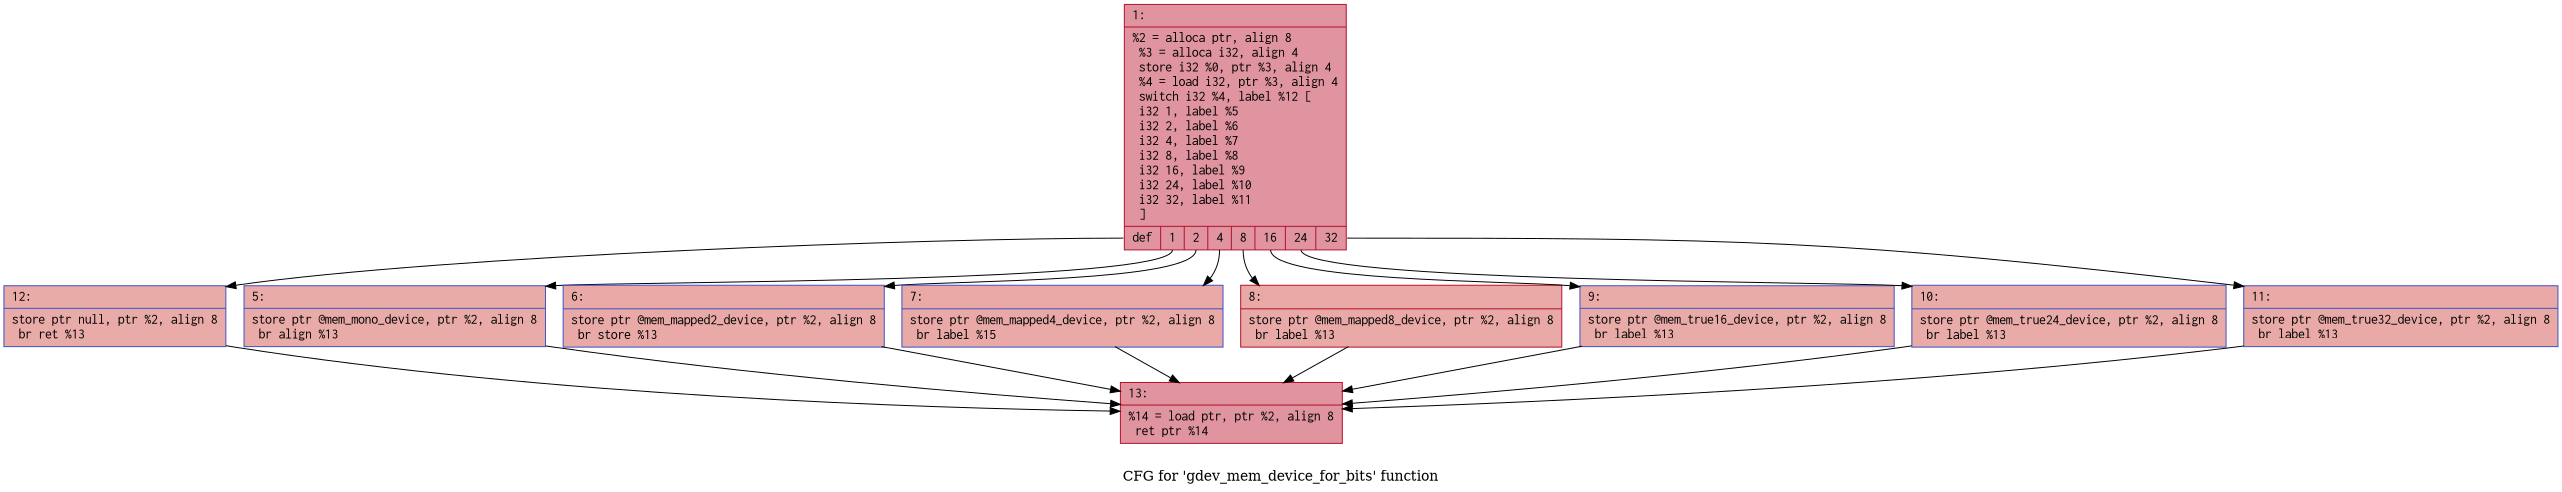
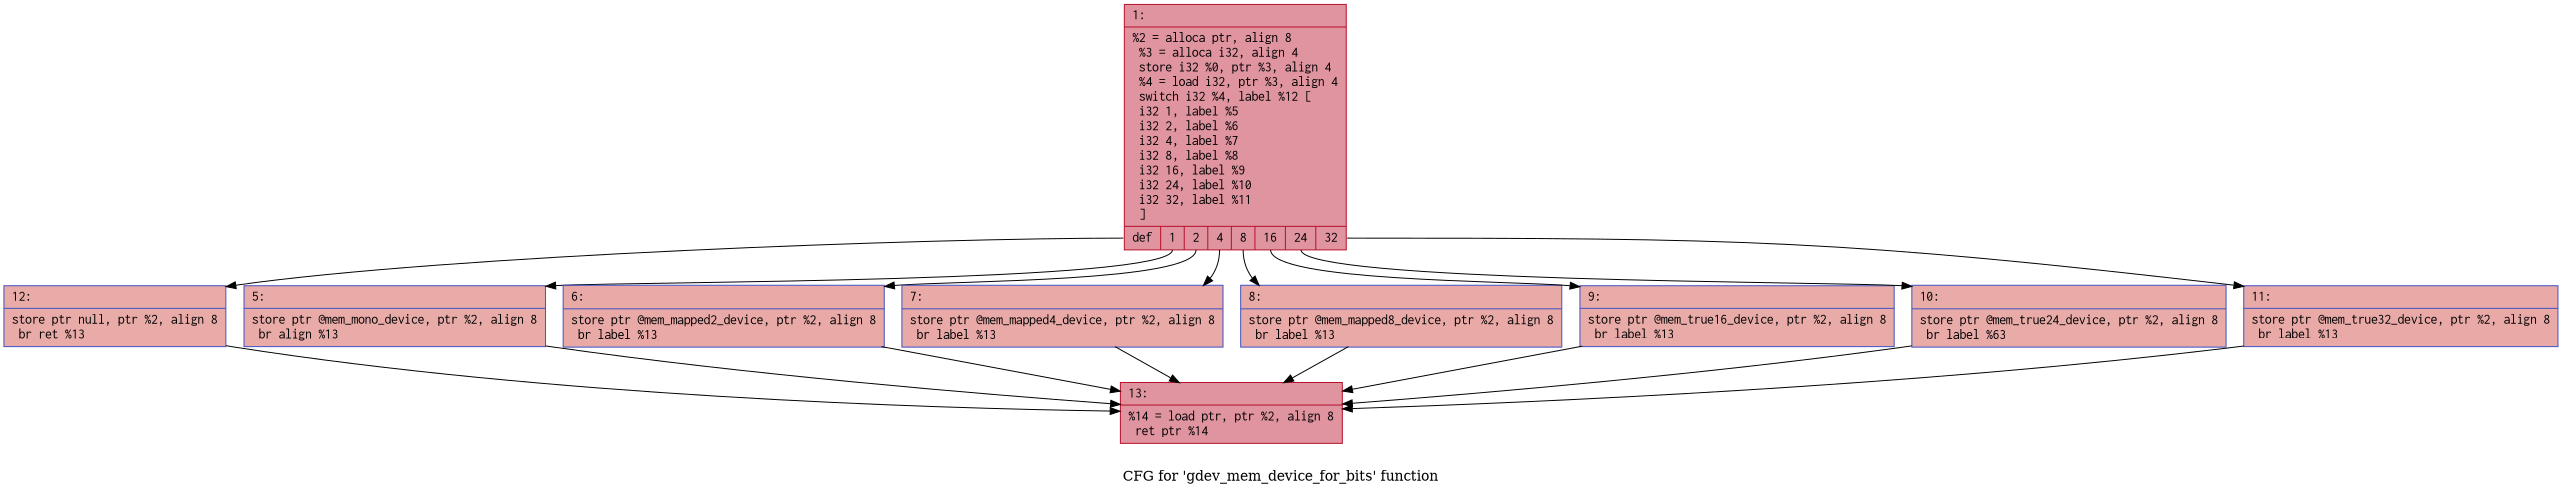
(1401, 316) -> (1401, 316)
(614, 335) -> (614, 335)
(953, 335) -> (953, 335)
(1963, 335) -> (1963, 335)
